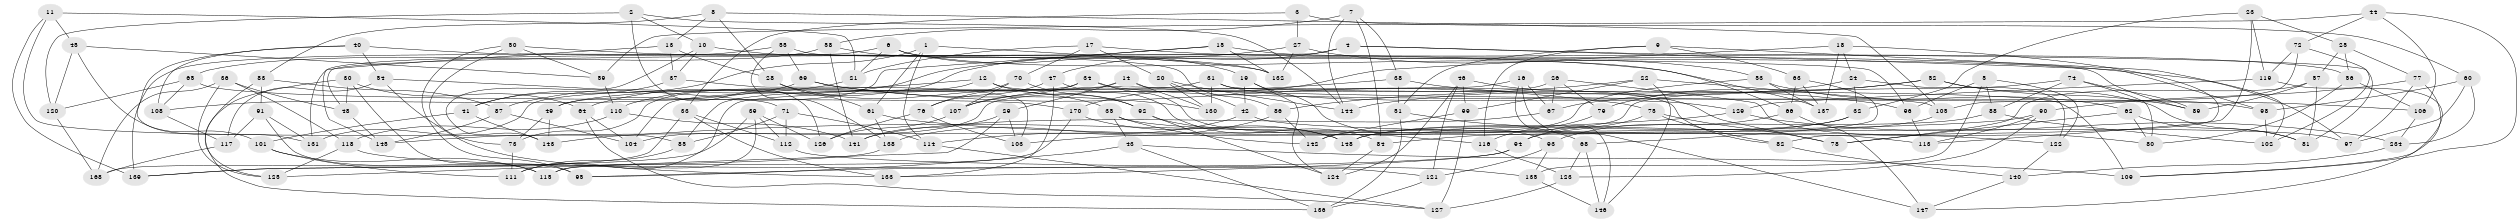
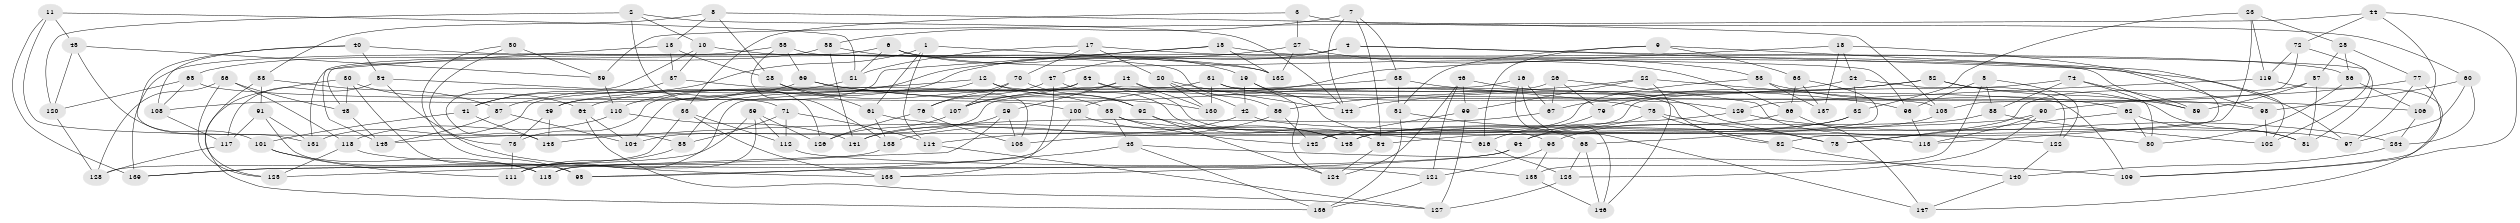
(1172, 55) -> none
(1076, 111) -> (1076, 111)
(1485, 144) -> (1485, 144)
(96, 177) -> (96, 177)
